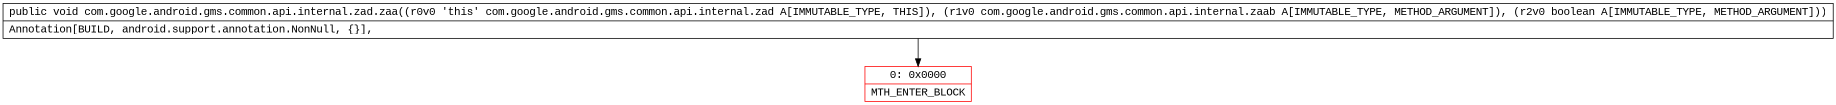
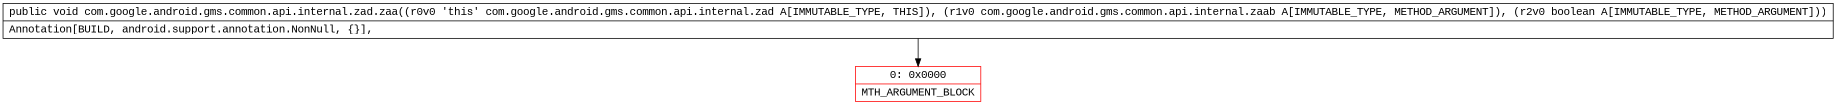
(918, 92) -> (918, 92)
